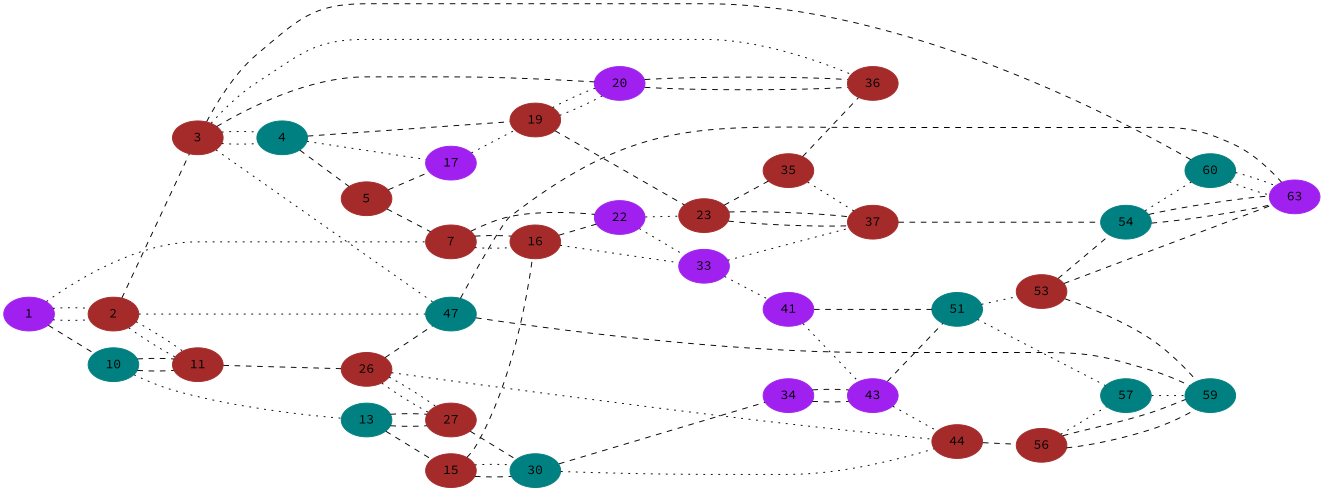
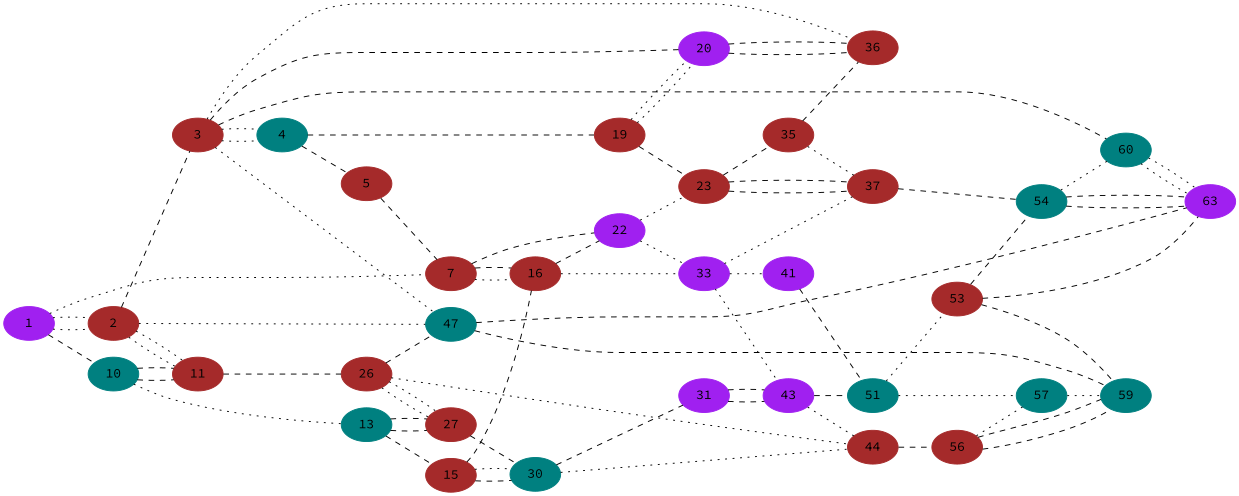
(451, 163) -> none
(836, 358) -> (746, 335)
(788, 396) -> (704, 396)
